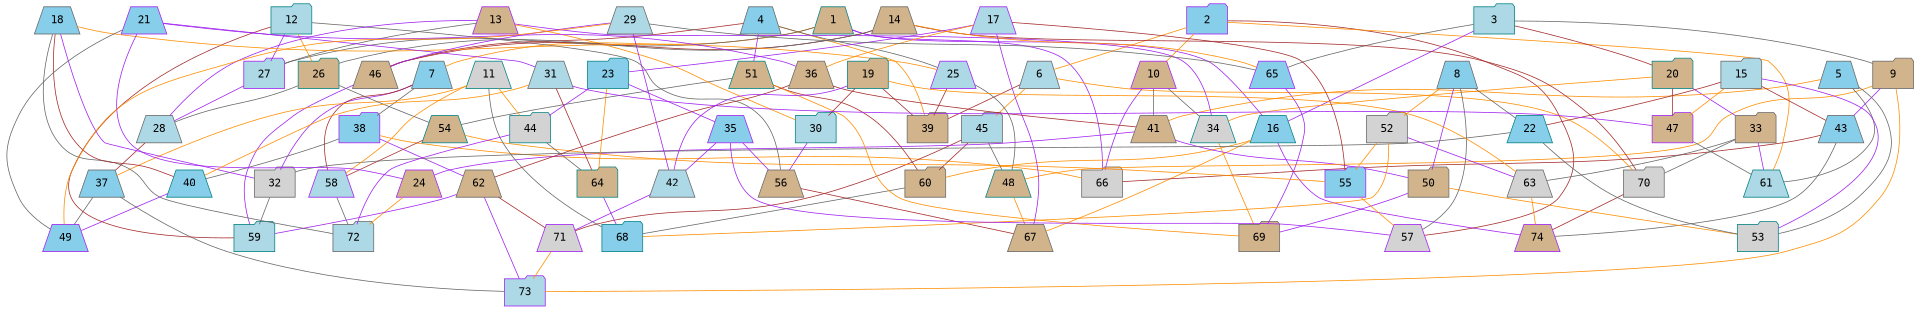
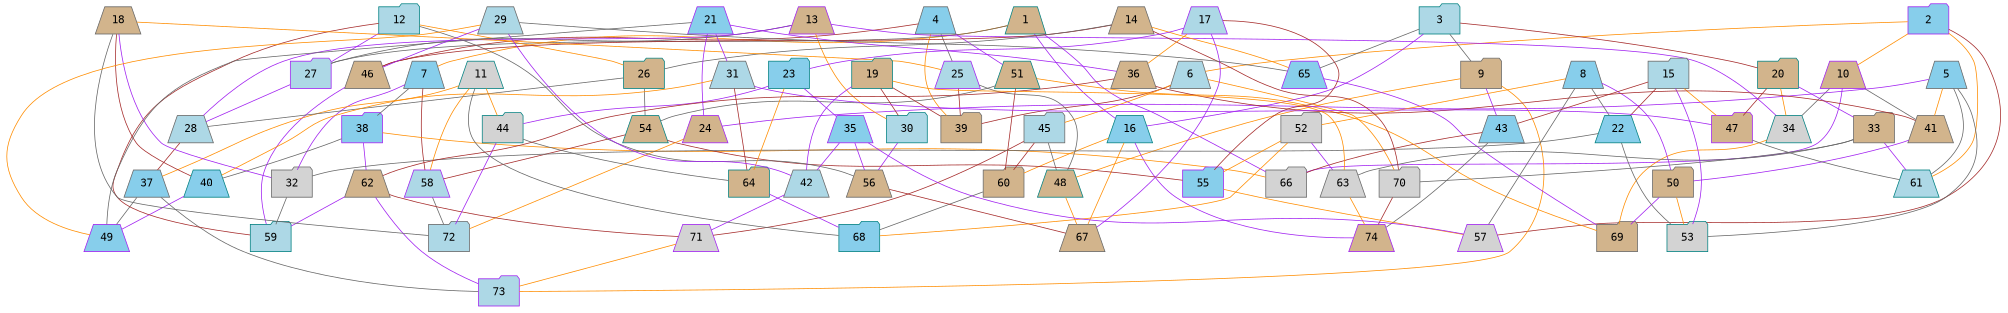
(57, 20) -> (118, 20)
(784, 148) -> (1175, 105)
(851, 165) -> (924, 165)
